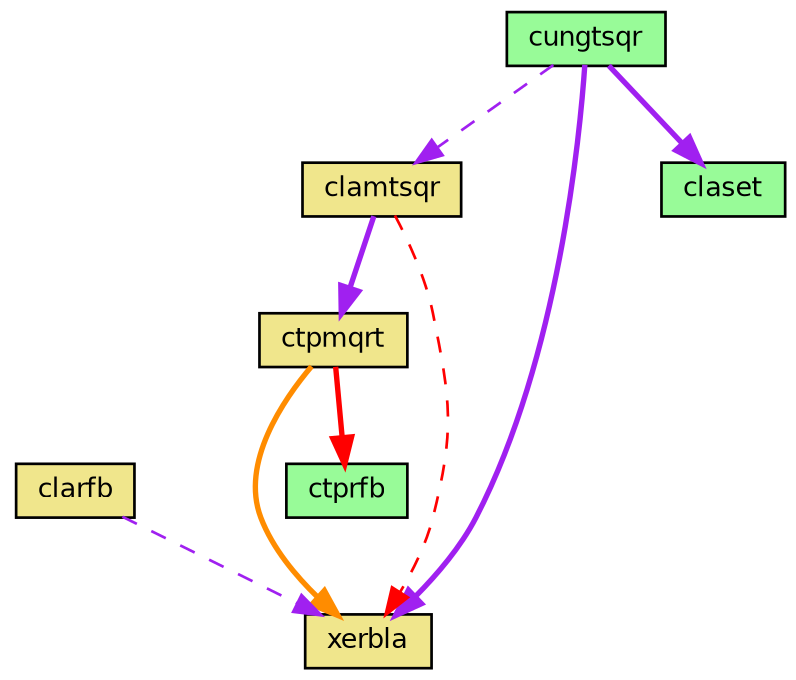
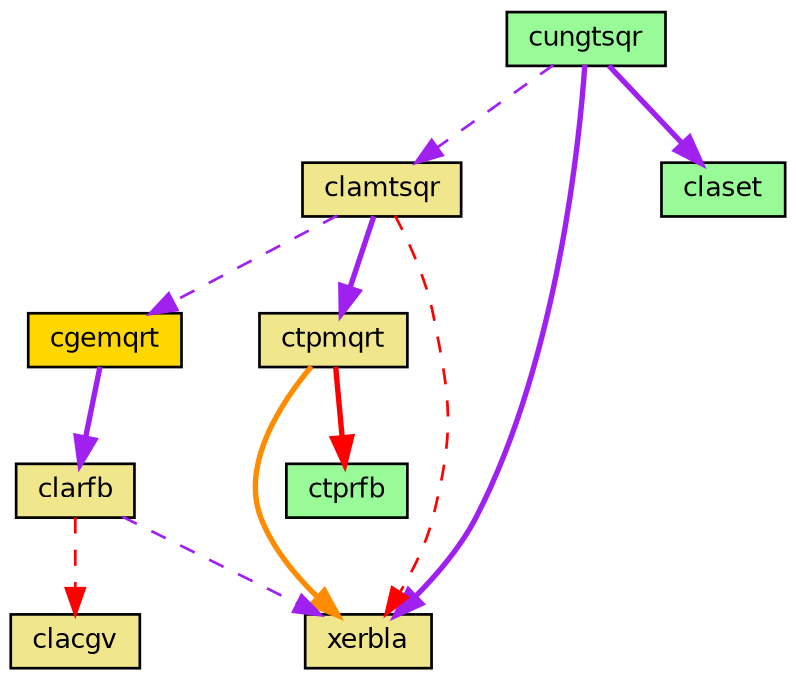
none -> (105, 340)
none -> (75, 641)
